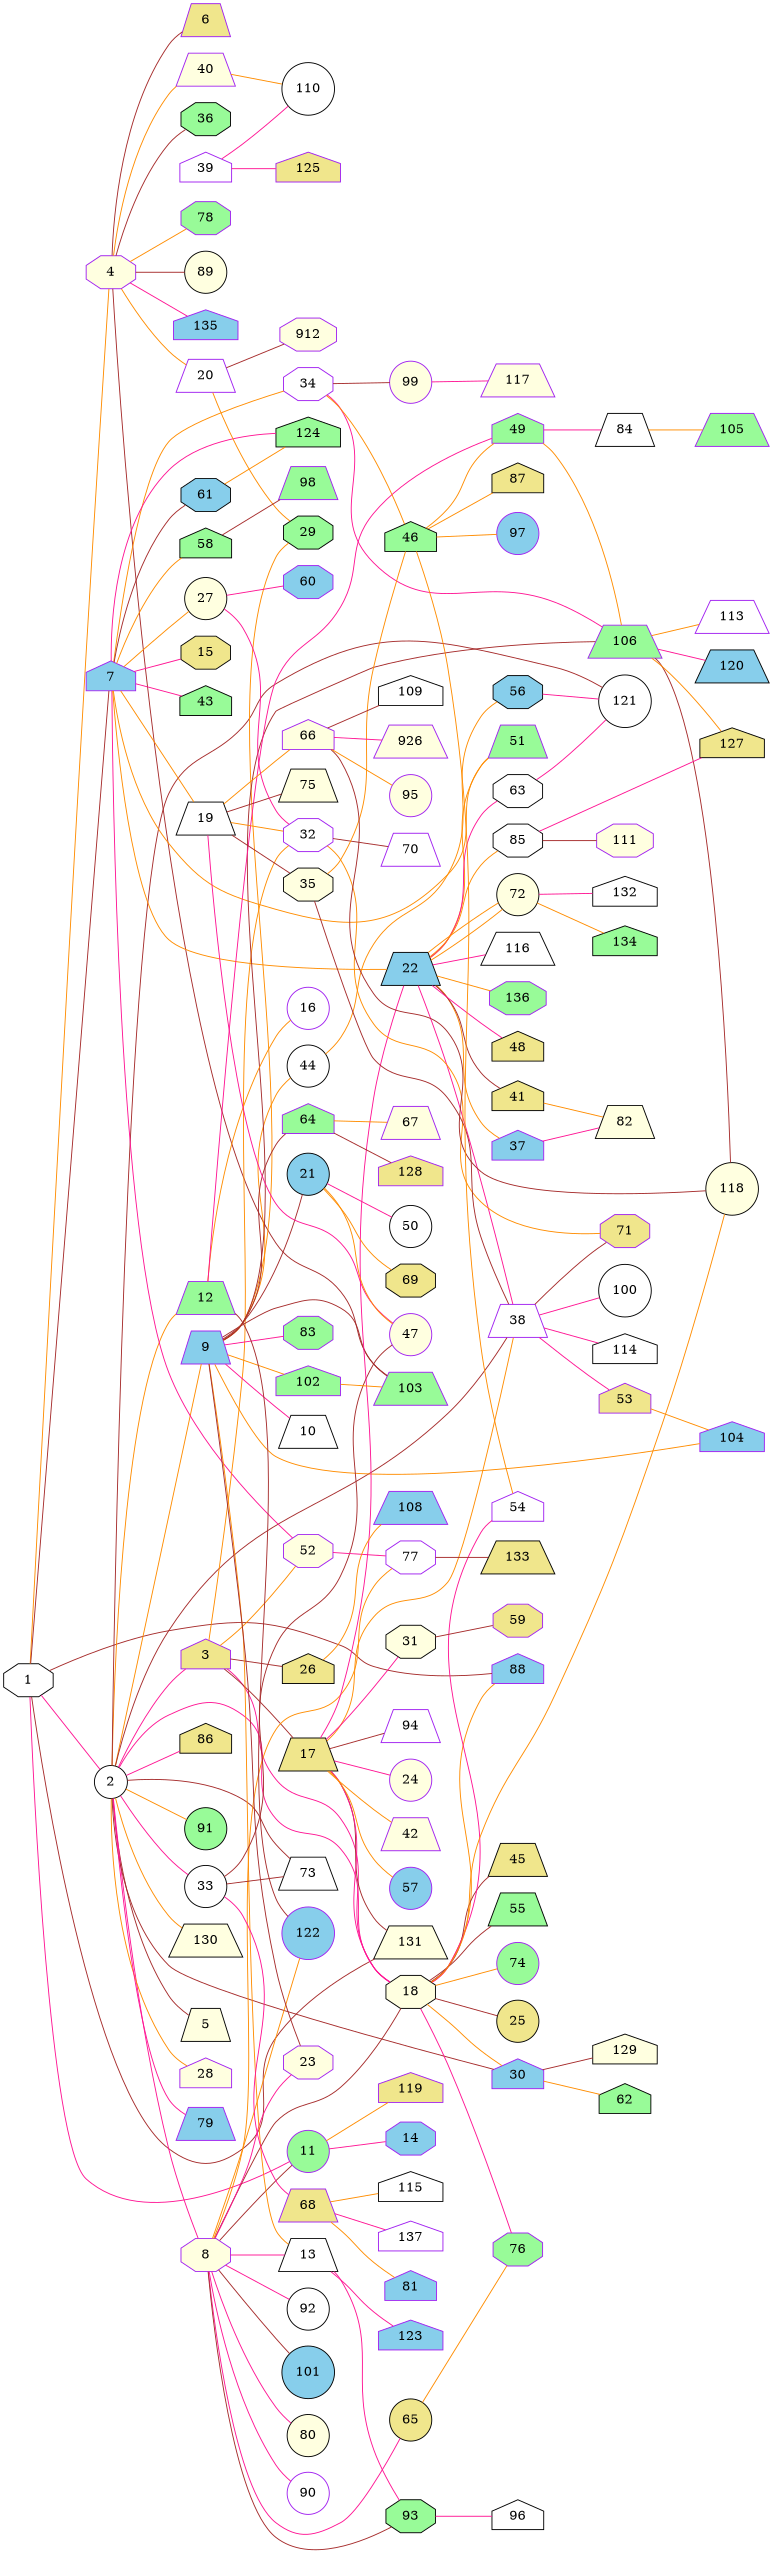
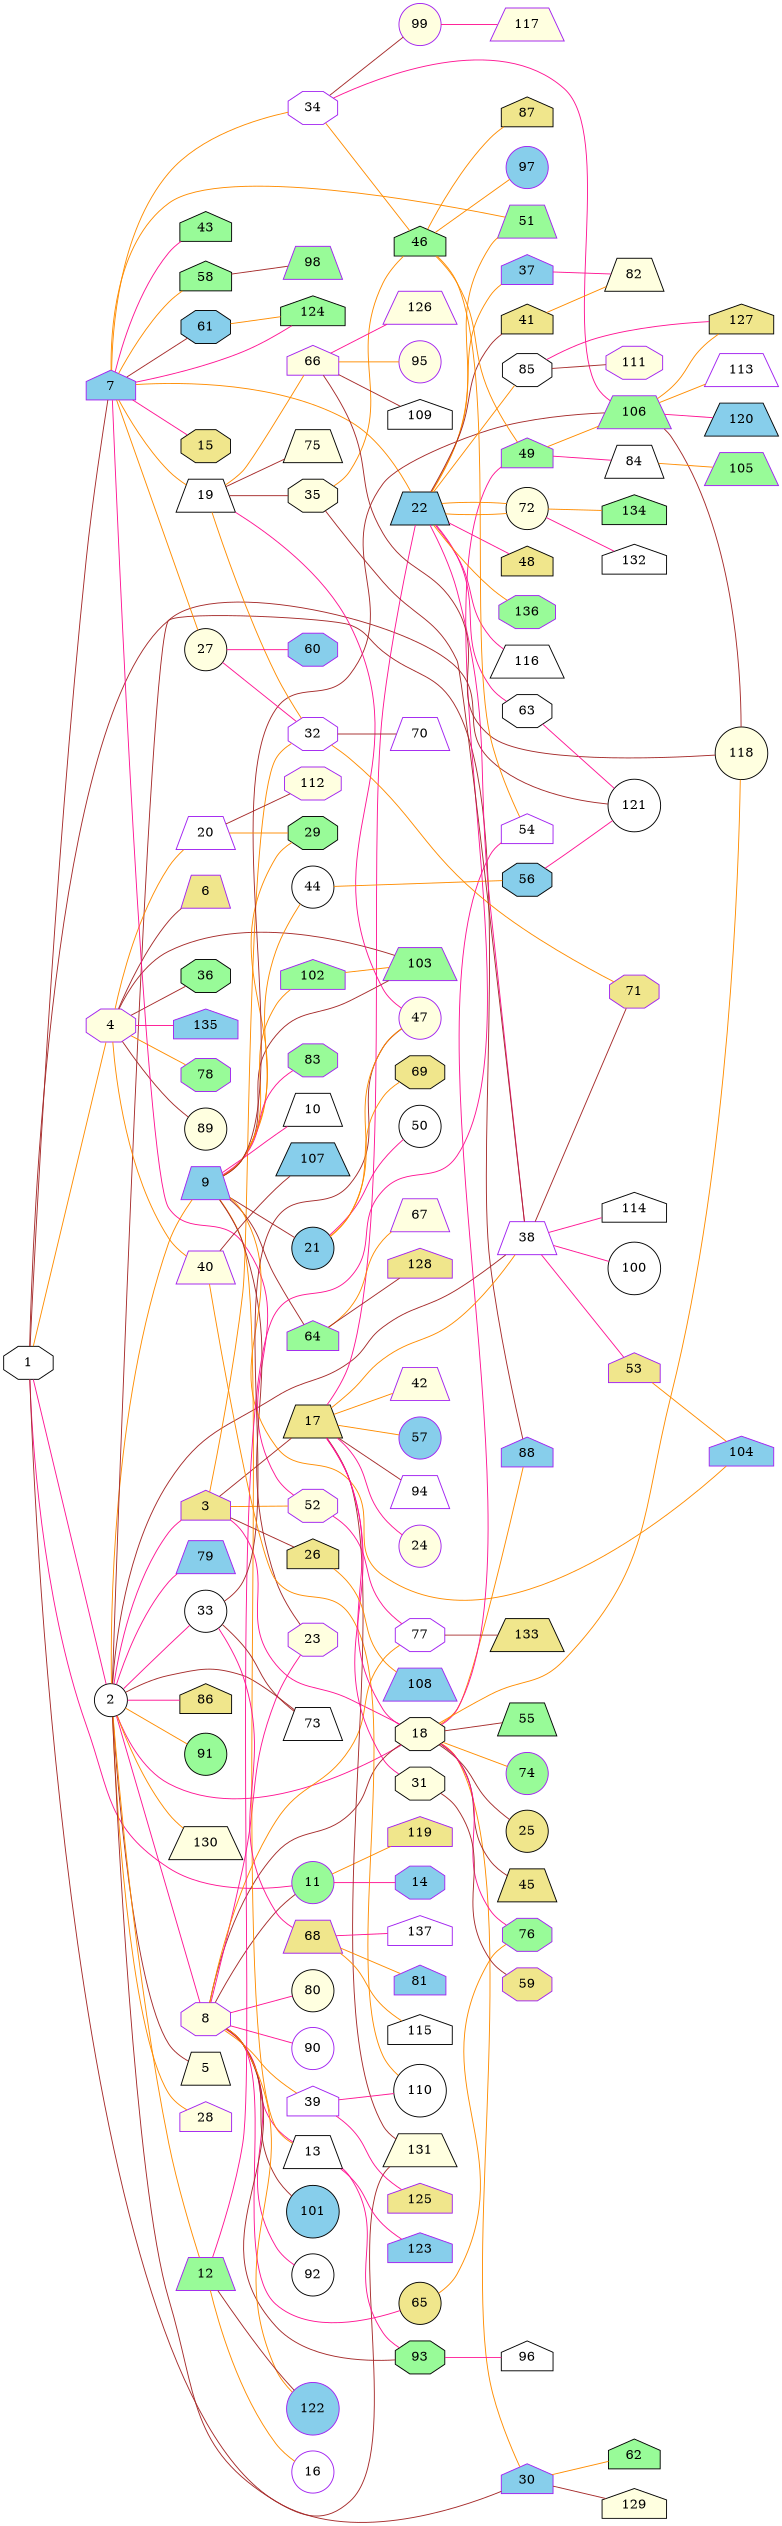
(308, 335) -> (313, 783)
(411, 742) -> (420, 308)
none -> (313, 1159)
none -> (268, 2071)
